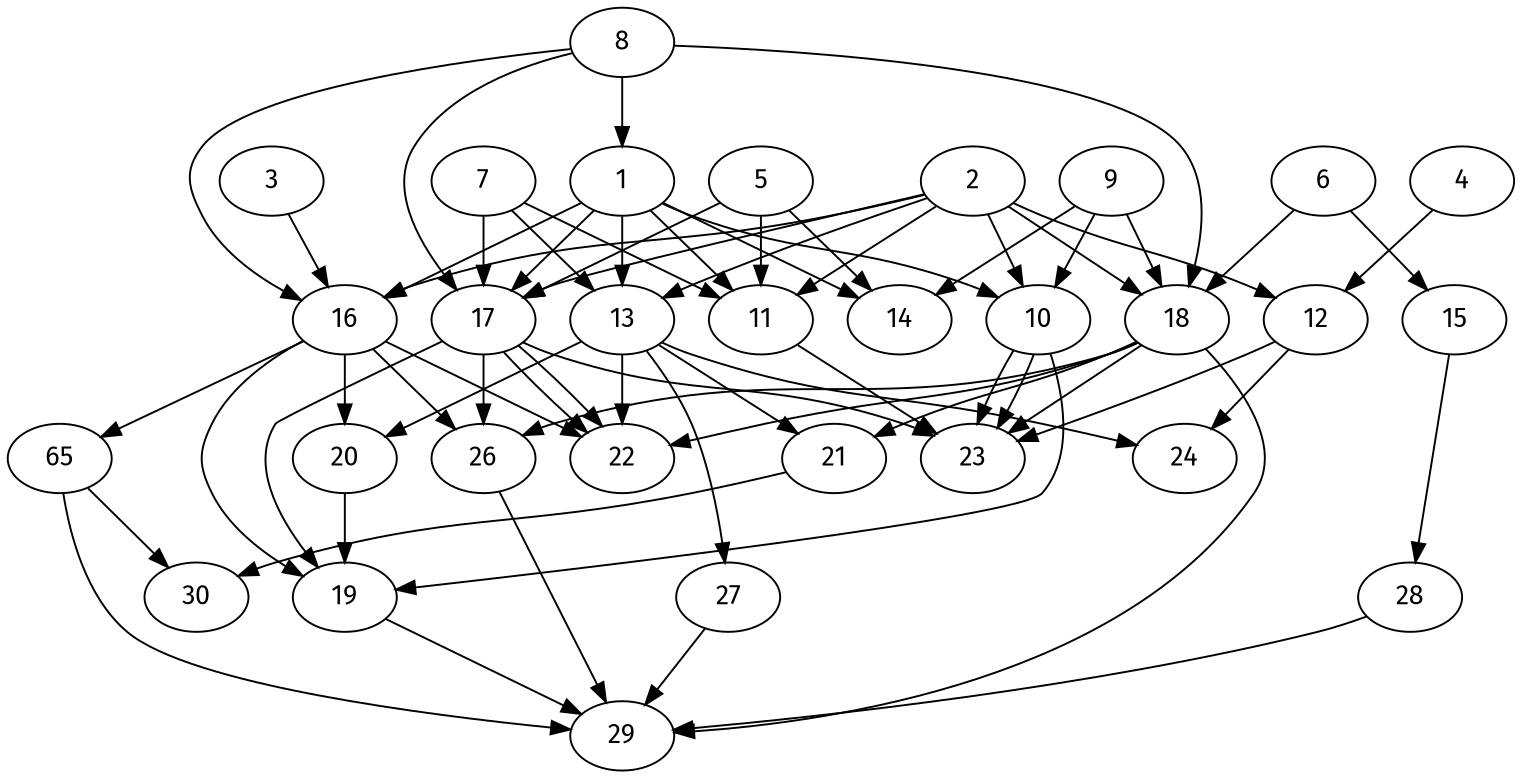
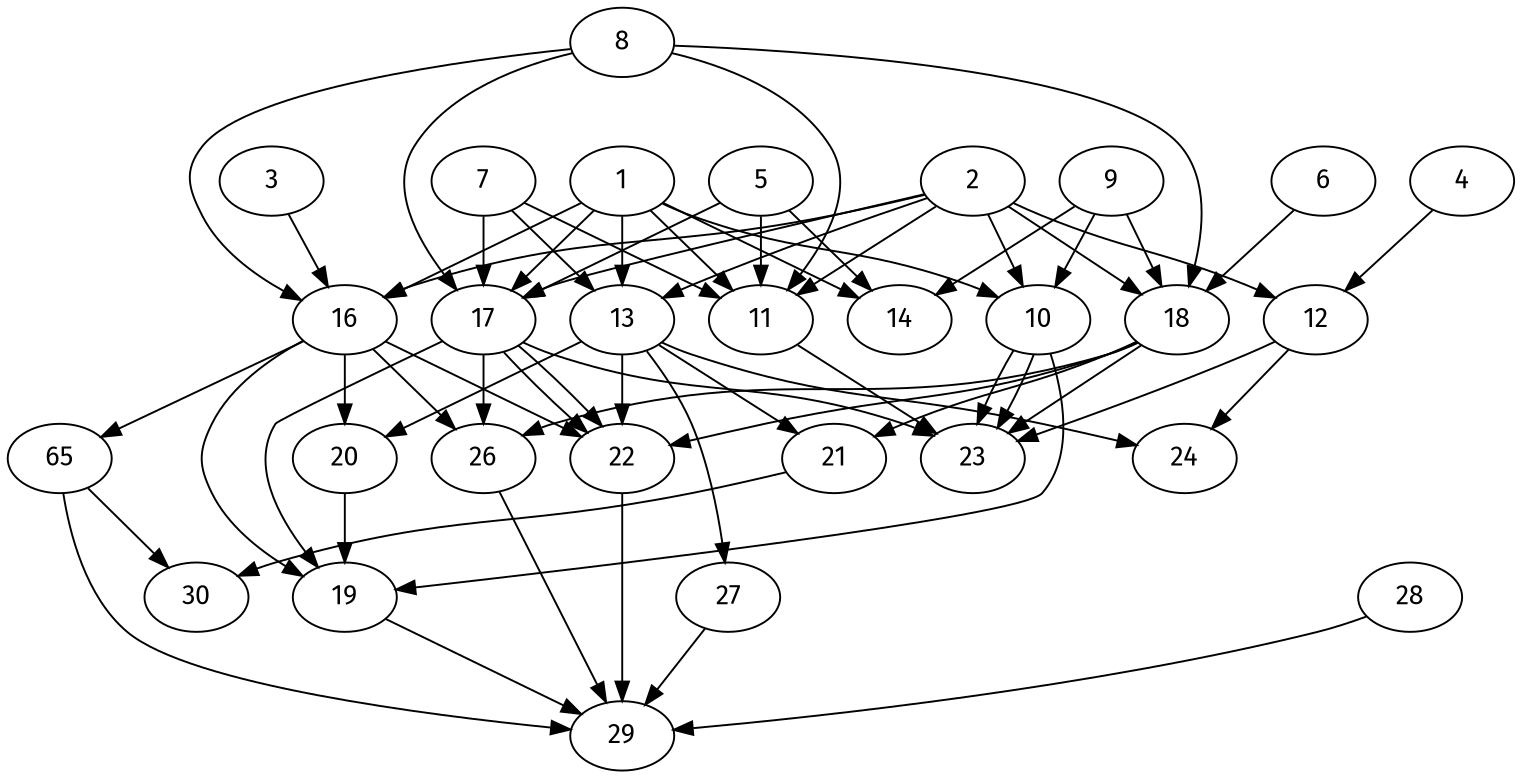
(622, 102) -> (816, 127)
(1454, 320) -> none
(1076, 638) -> (622, 587)
